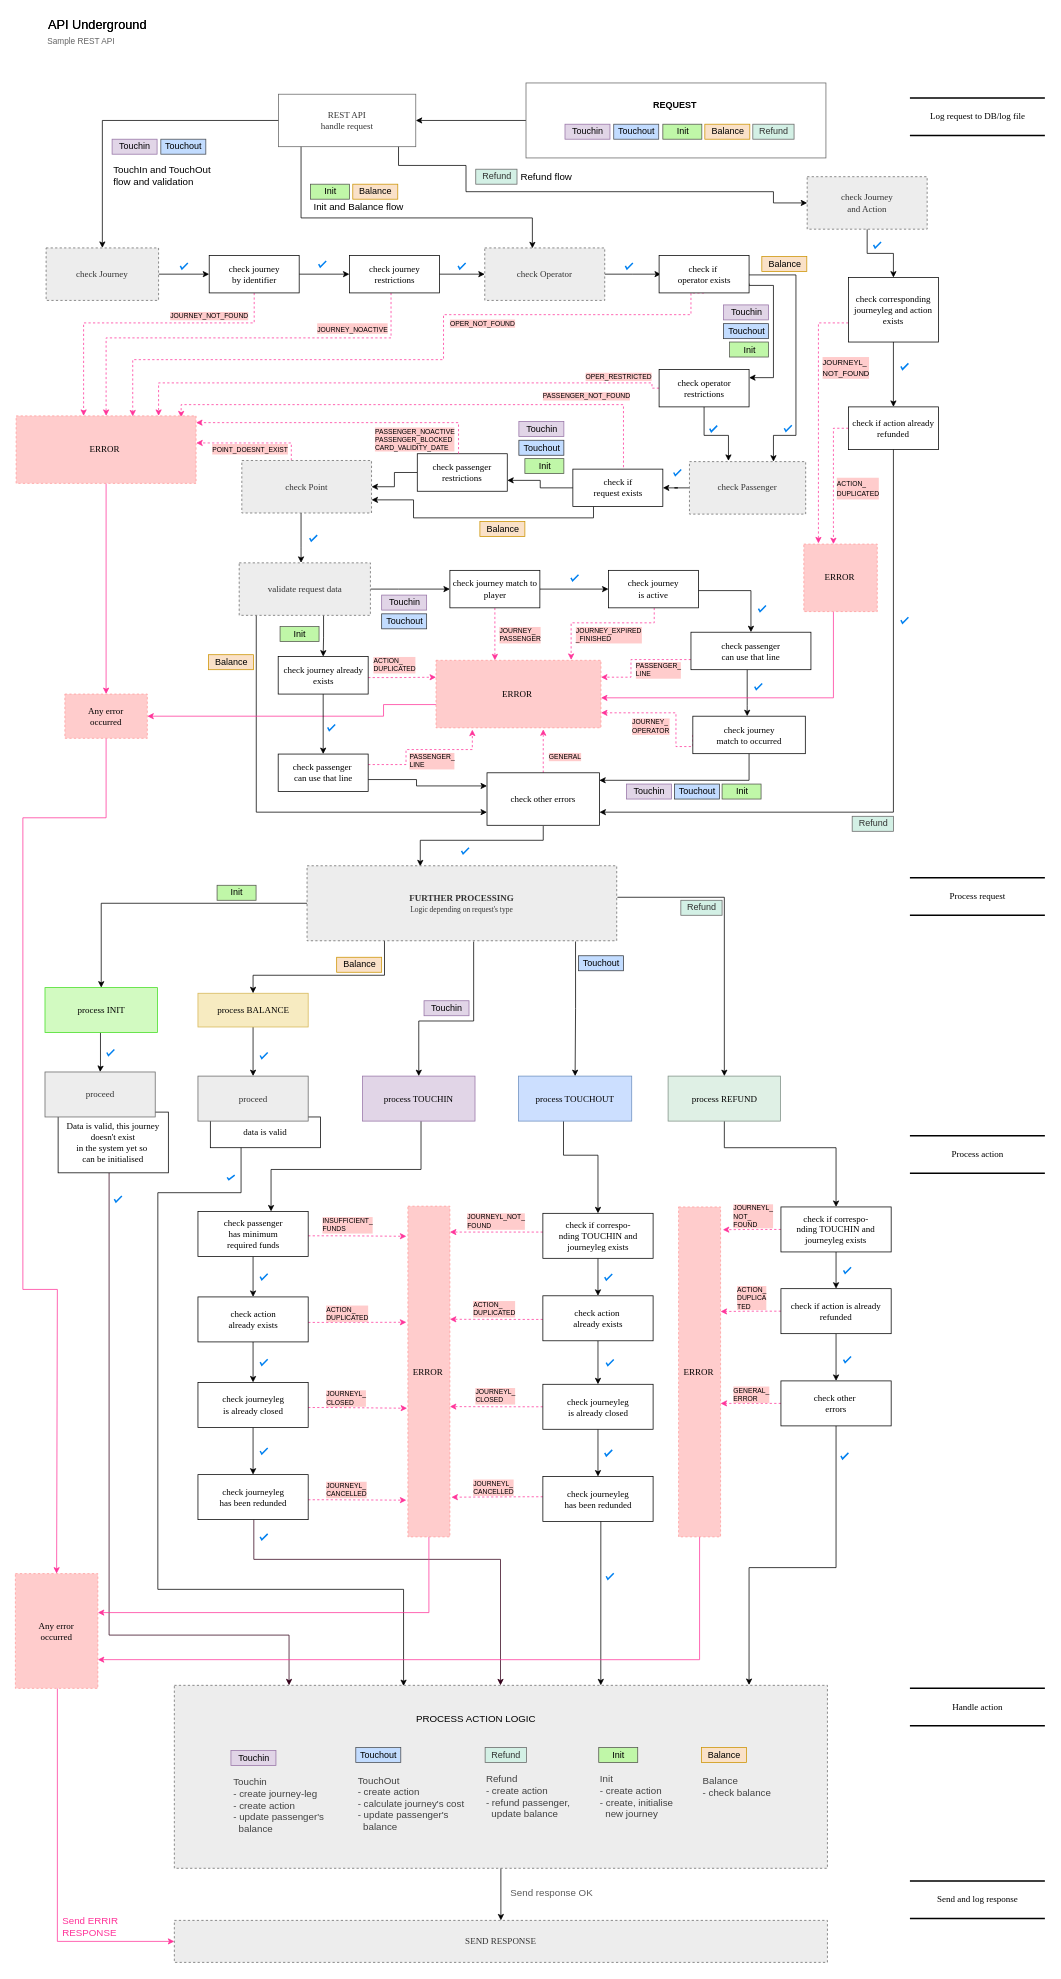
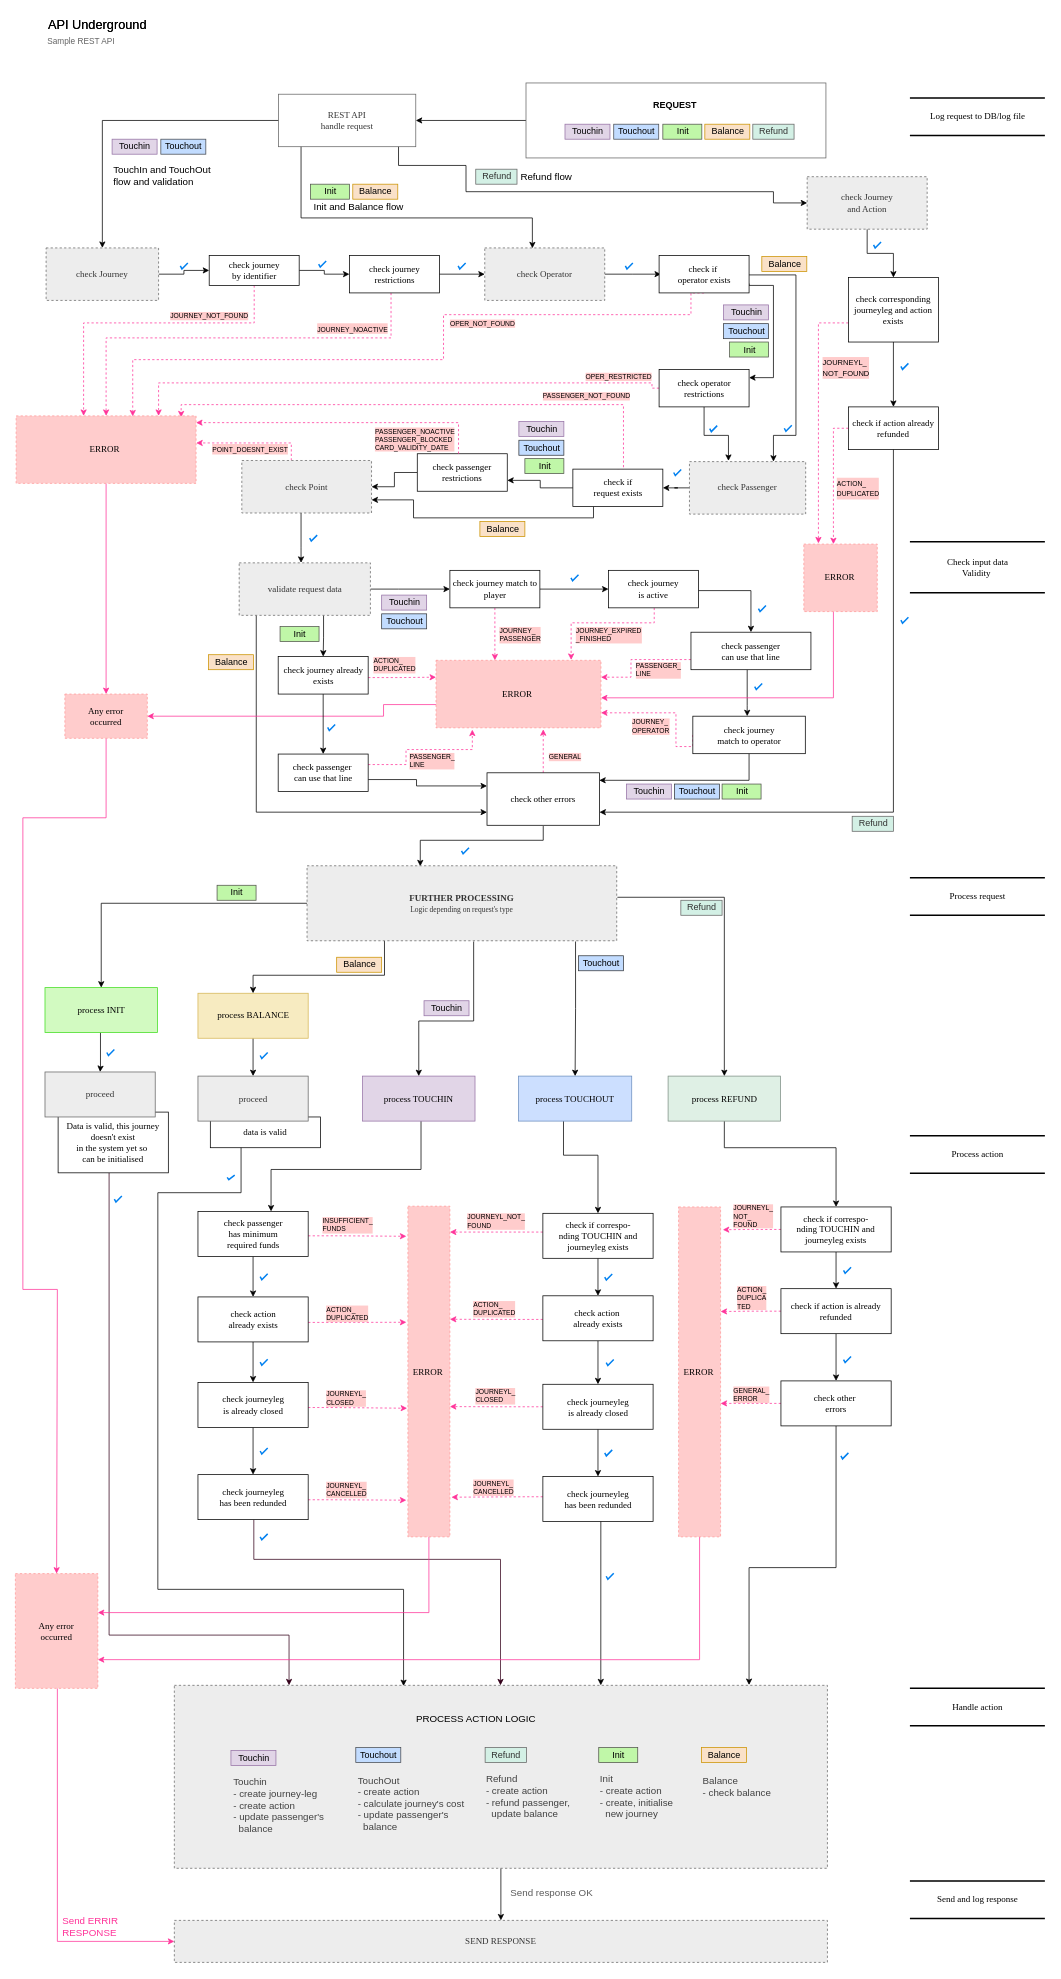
(254, 274) -> (254, 270)
none -> (978, 567)
(750, 735) -> (750, 735)
(253, 1010) -> (253, 1016)
